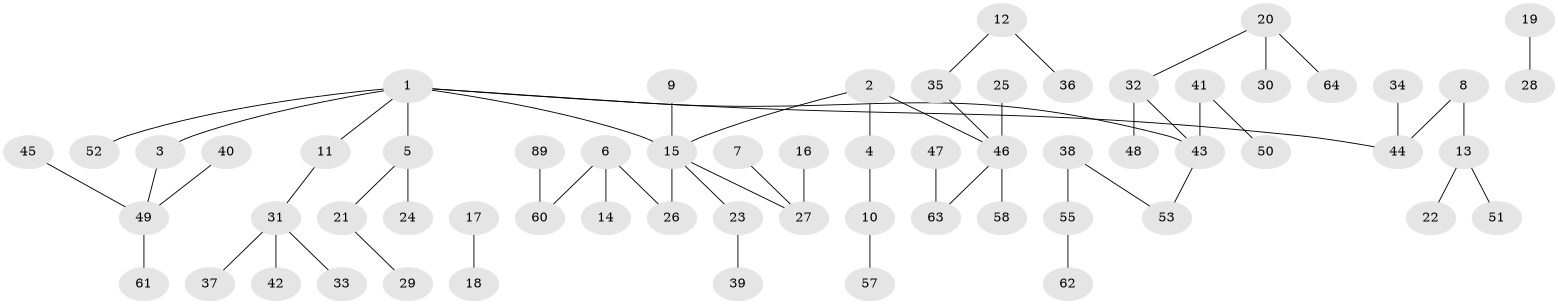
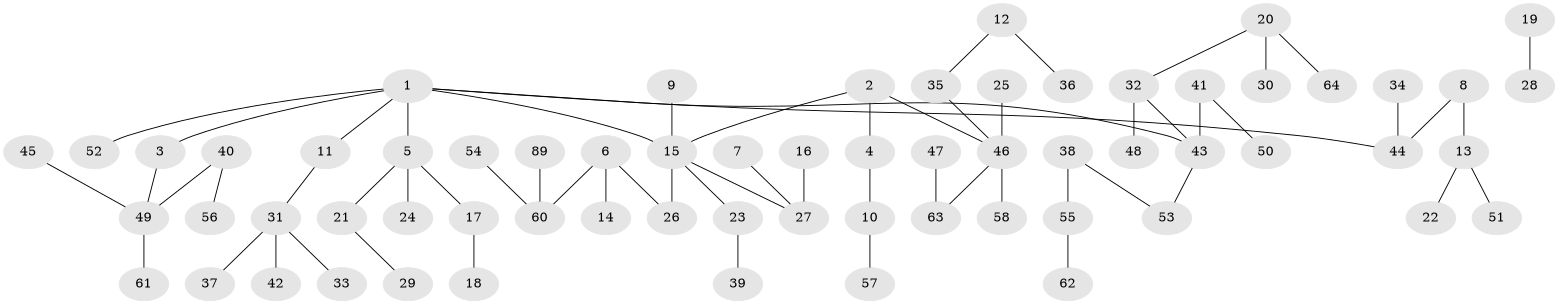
none -> (474, 152)
none -> (441, 185)
none -> (210, 218)
